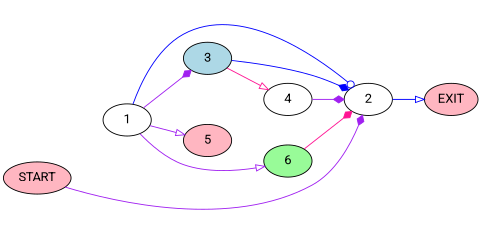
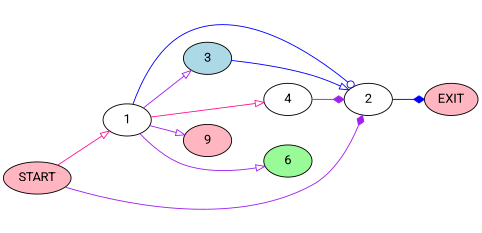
(287, 69) -> (287, 69)
(244, 77) -> (203, 110)
(164, 92) -> (164, 92)
(404, 99) -> (404, 99)
(324, 134) -> none
(208, 140) -> (208, 140)
none -> (80, 151)
